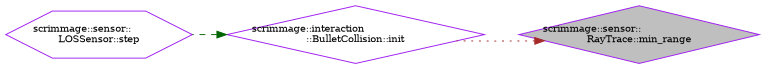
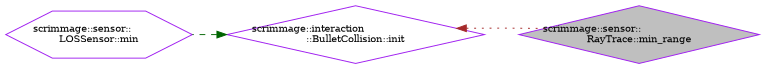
(99, 35) -> (99, 35)
(496, 41) -> (505, 28)
